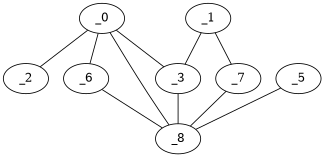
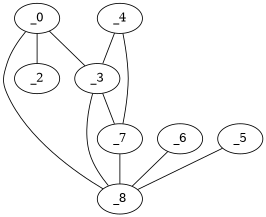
(208, 18) -> (120, 18)
(94, 49) -> none
none -> (109, 109)
